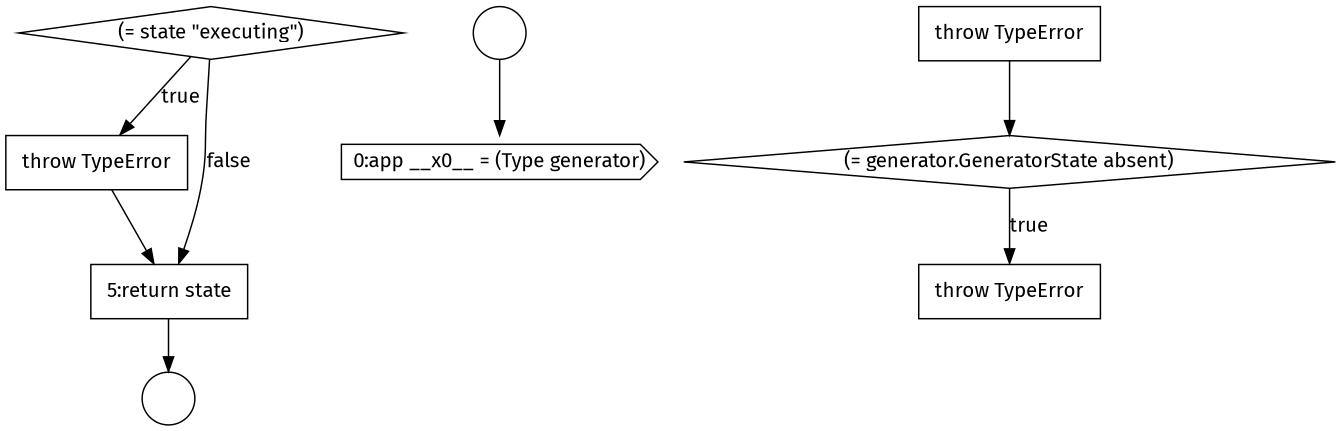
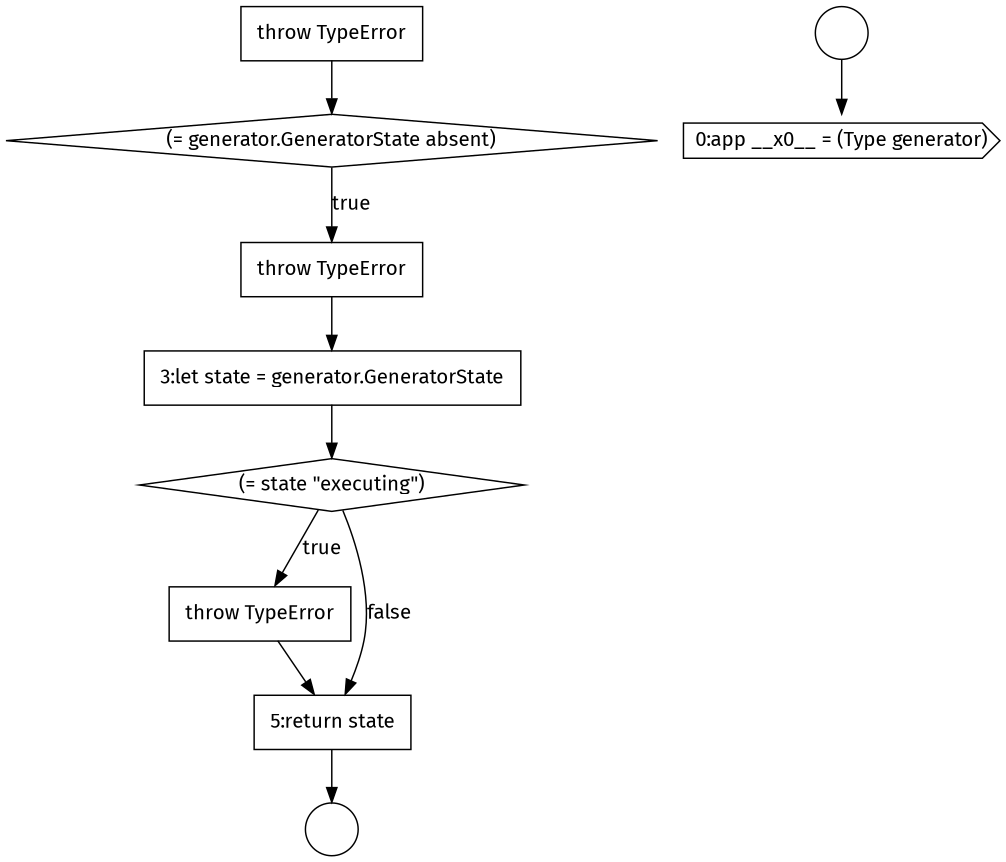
none -> (332, 377)
